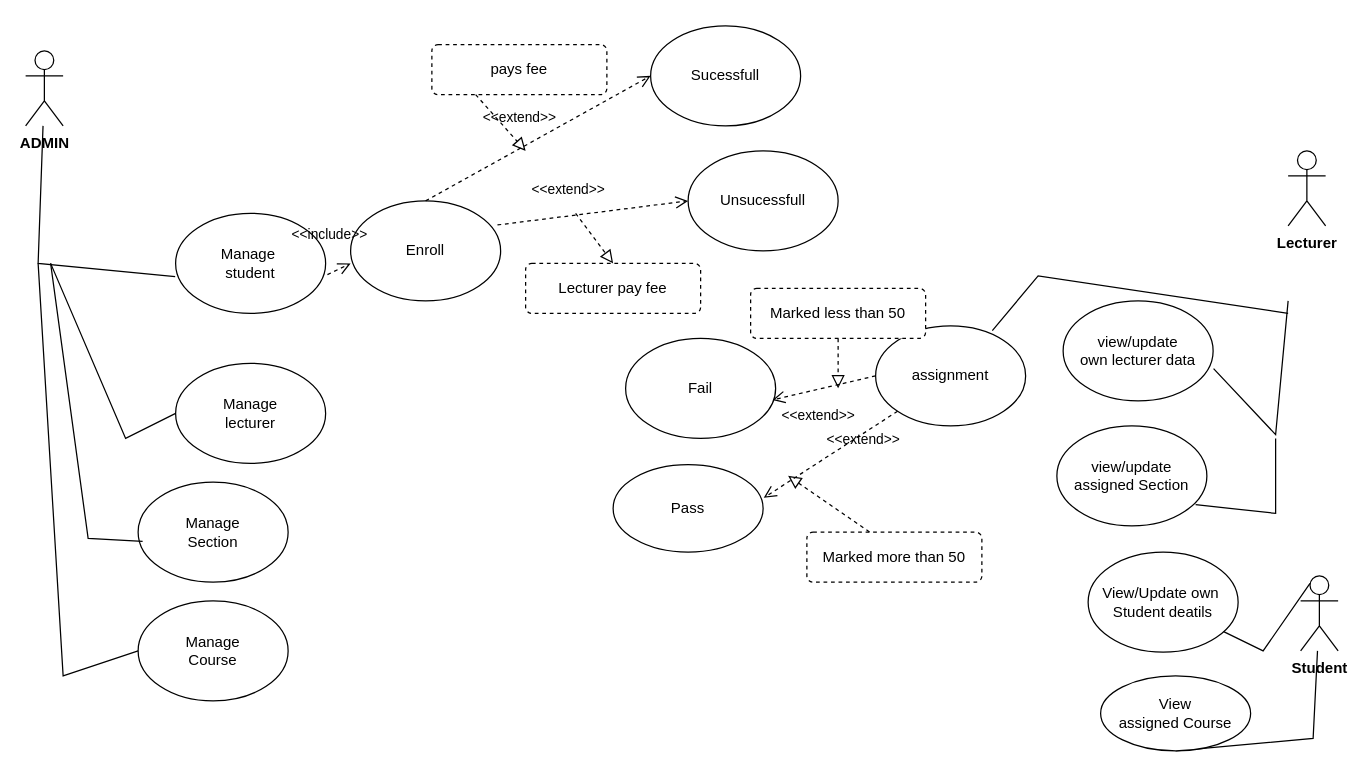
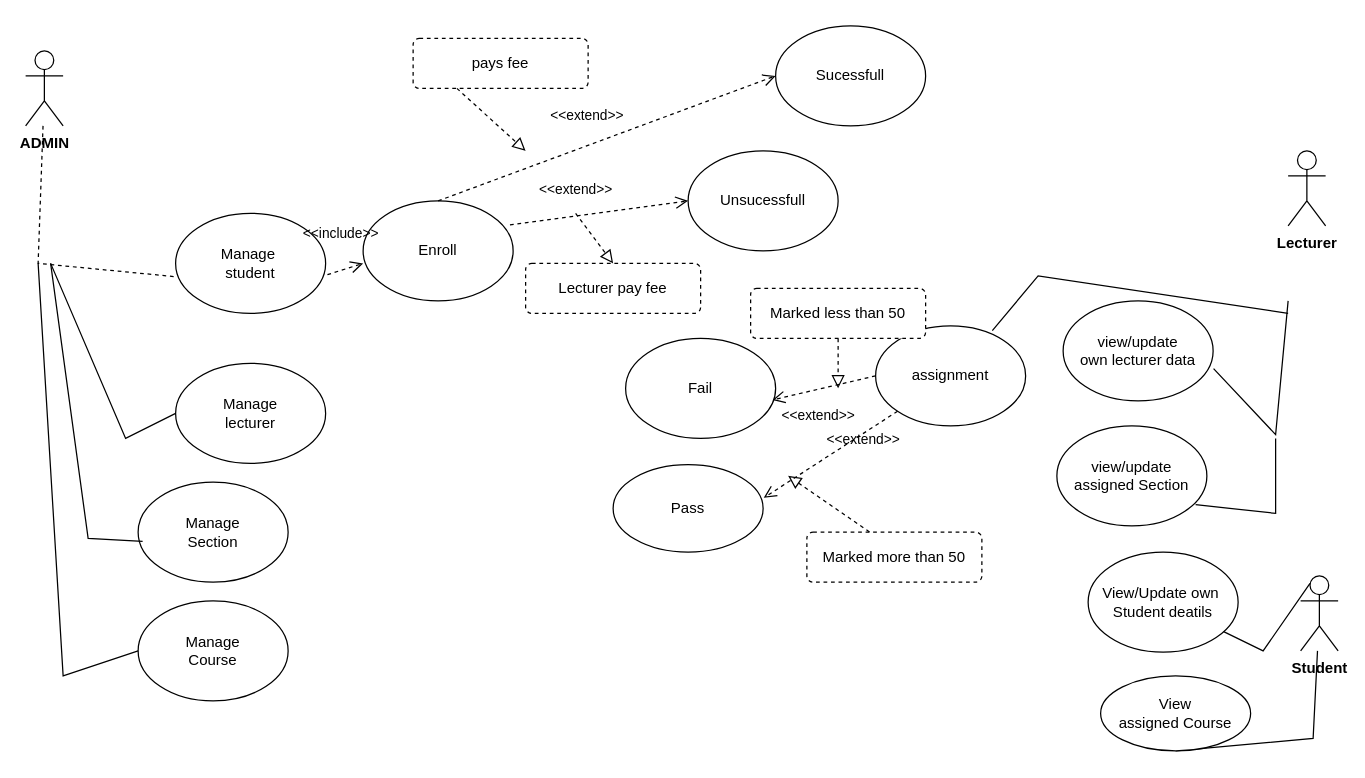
(519, 69) -> (501, 63)
(726, 76) -> (851, 76)
(426, 251) -> (438, 251)
(48, 264) -> (48, 264)
